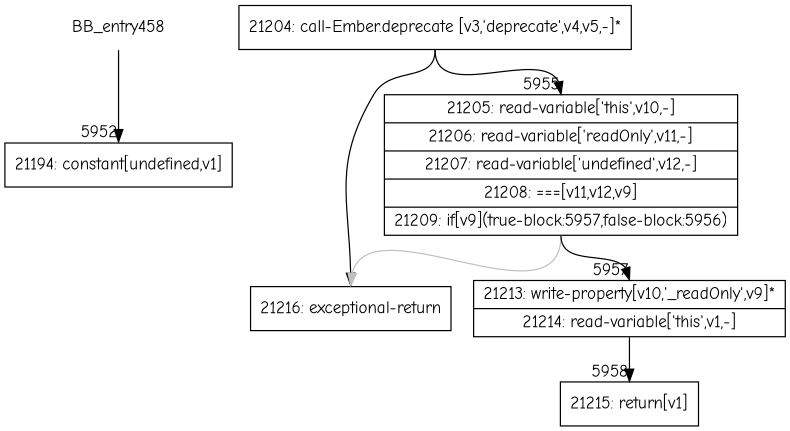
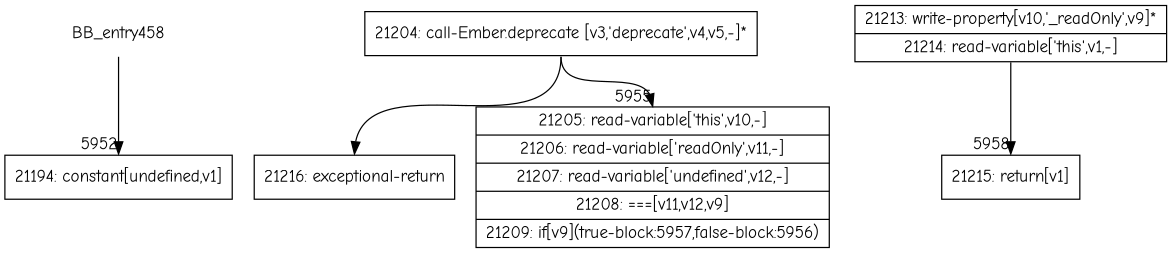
(589, 257) -> none
(462, 262) -> none
